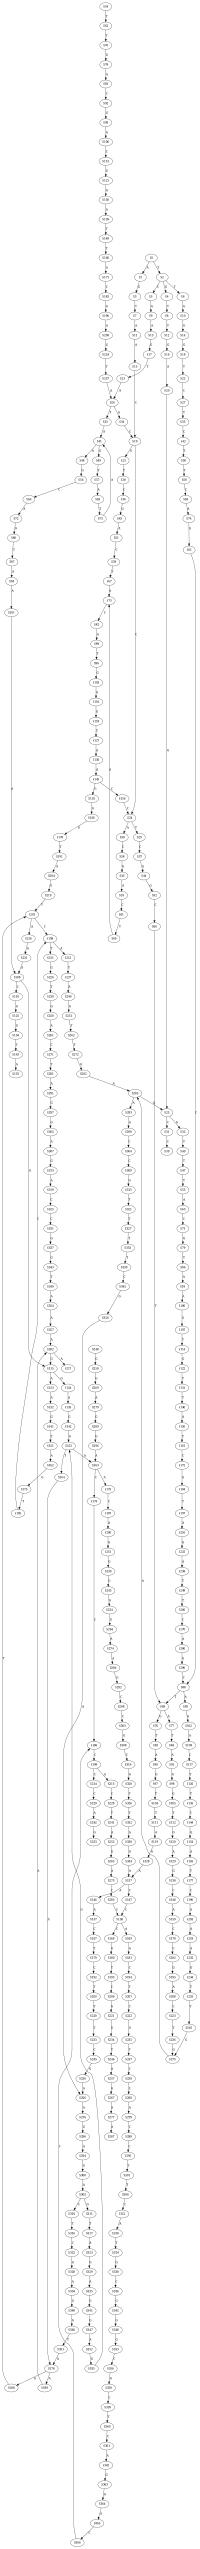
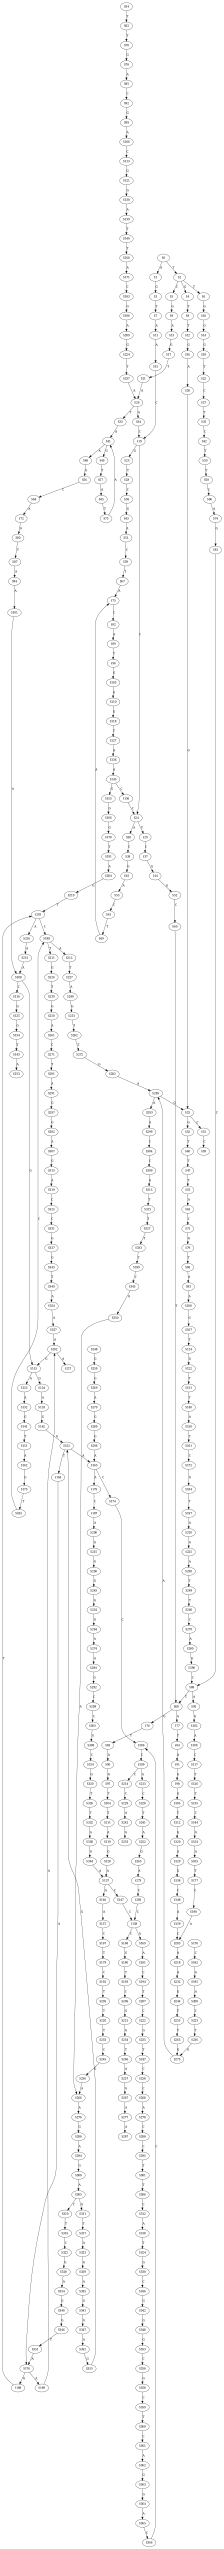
(172, 1928) -> (177, 1933)
